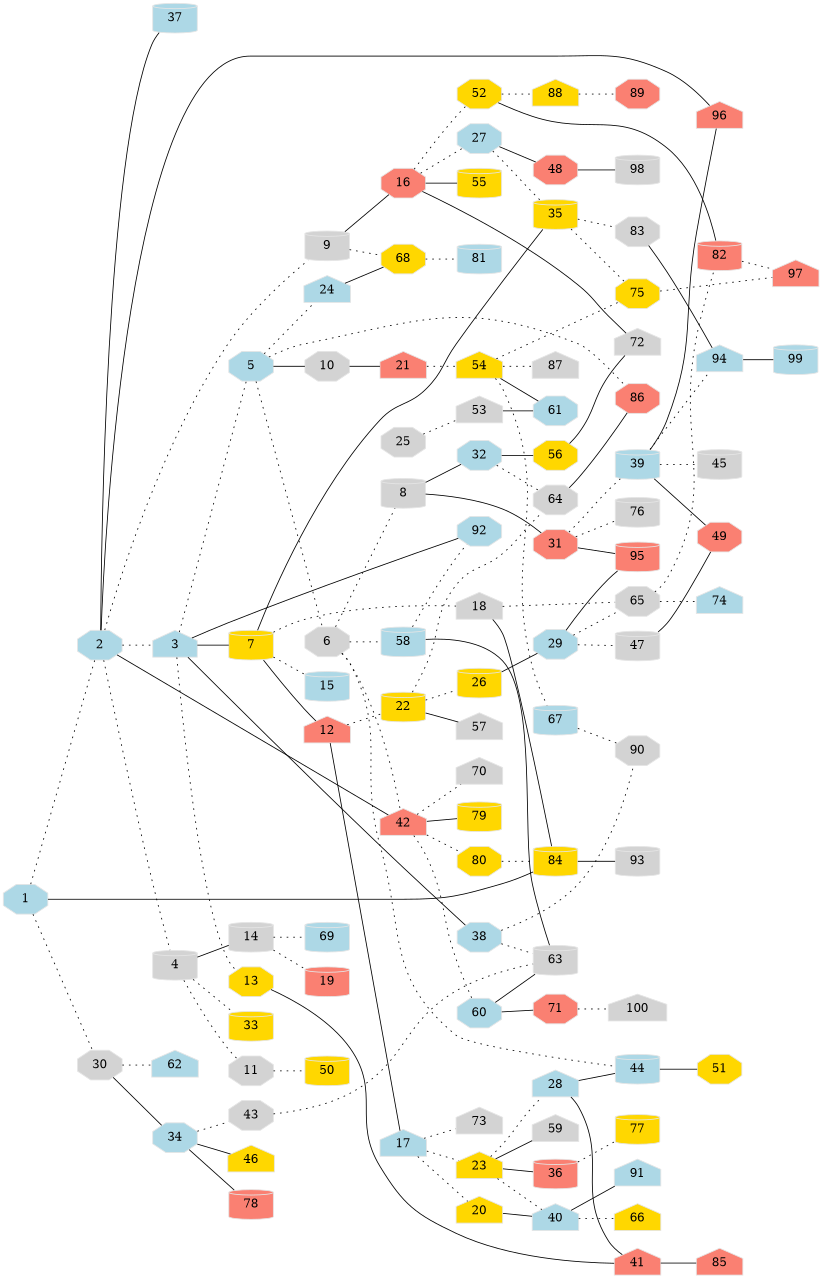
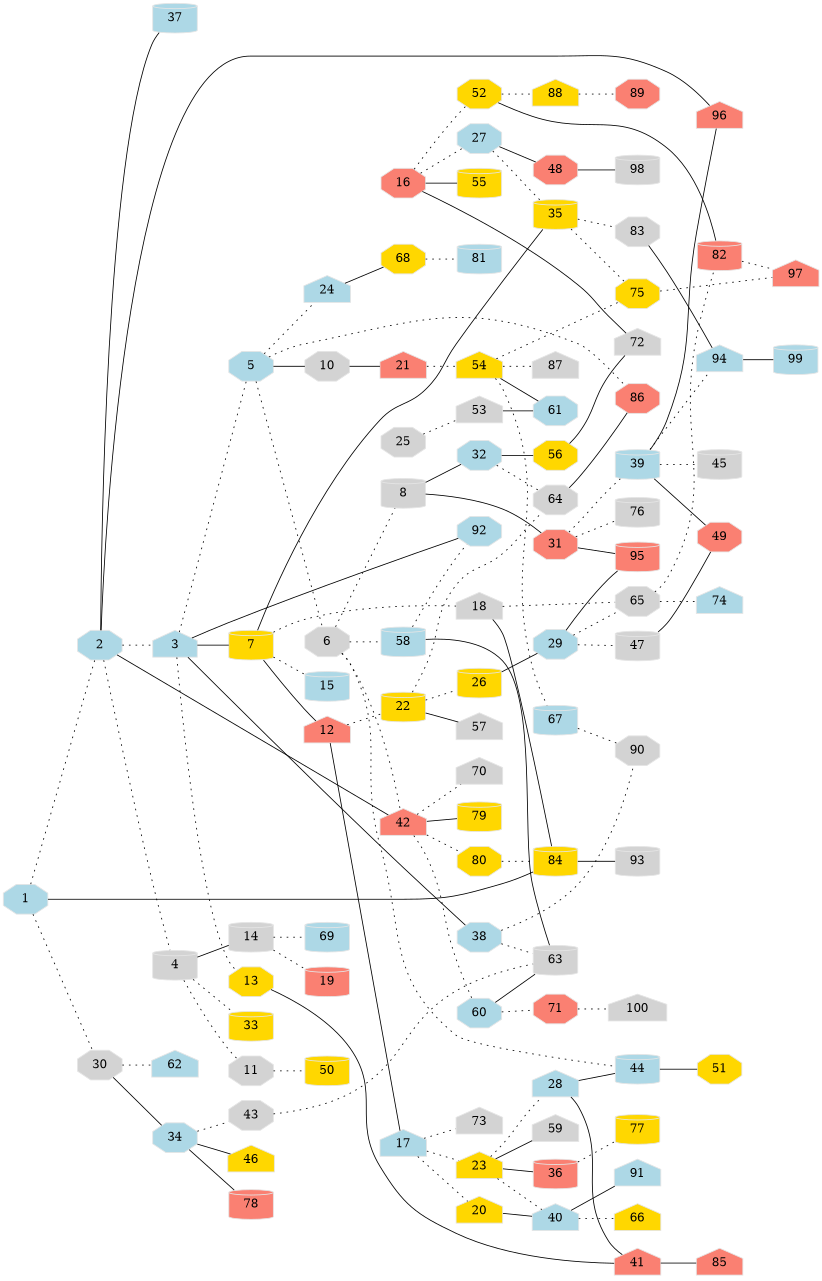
(327, 246) -> none
(517, 1011) -> (517, 1011)
